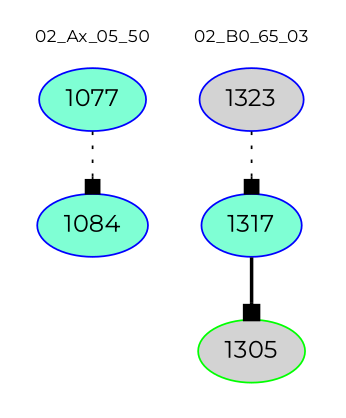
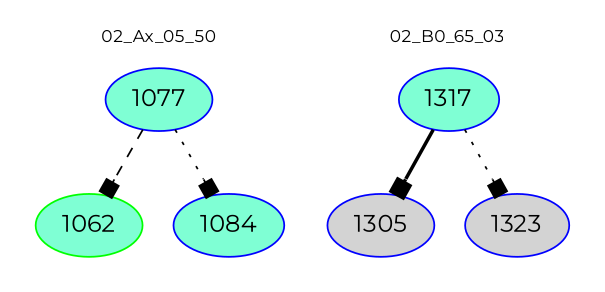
(252, 154) -> (479, 154)
none -> (89, 225)
(252, 351) -> (381, 225)
